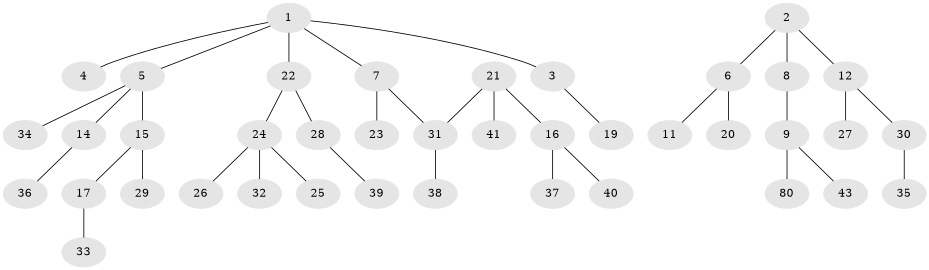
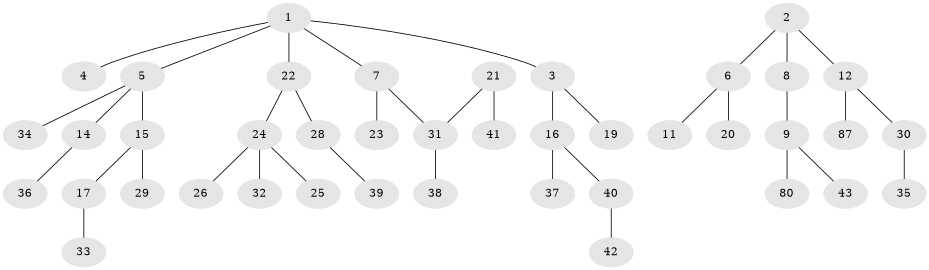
(523, 106) -> (553, 106)
(846, 135) -> (846, 135)
none -> (611, 252)
